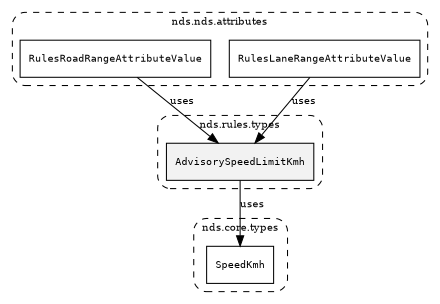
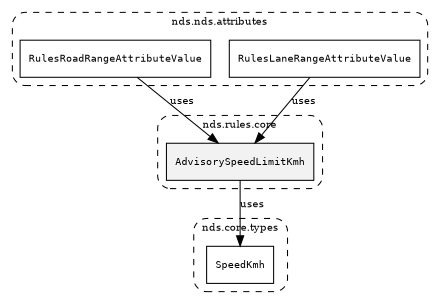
(240, 125) -> (240, 125)
